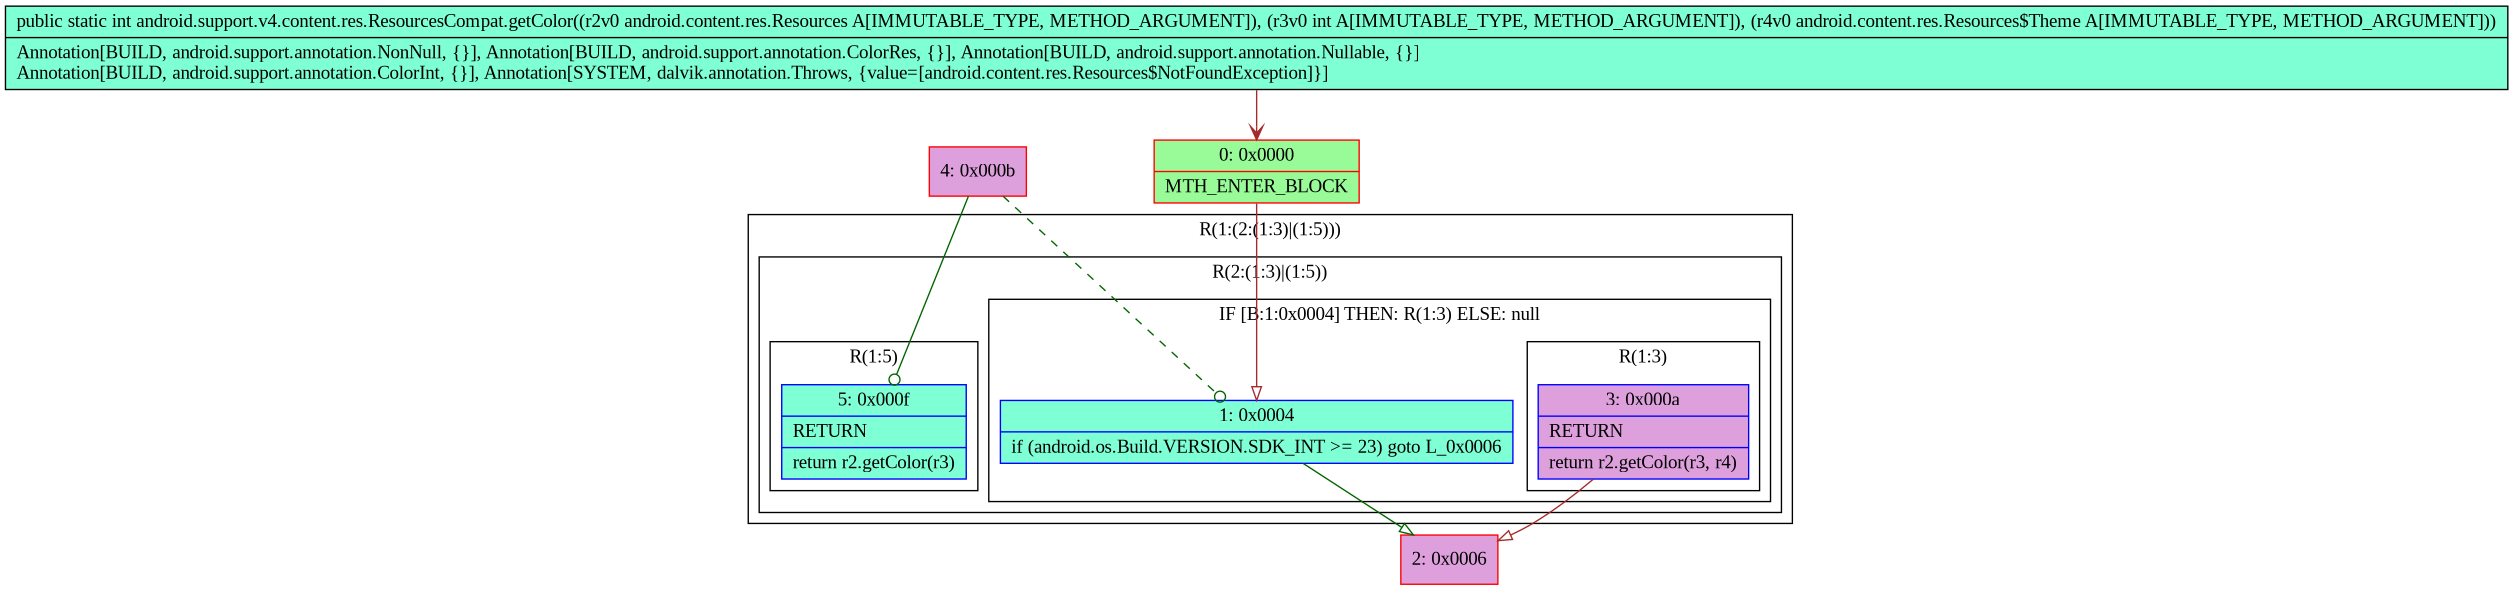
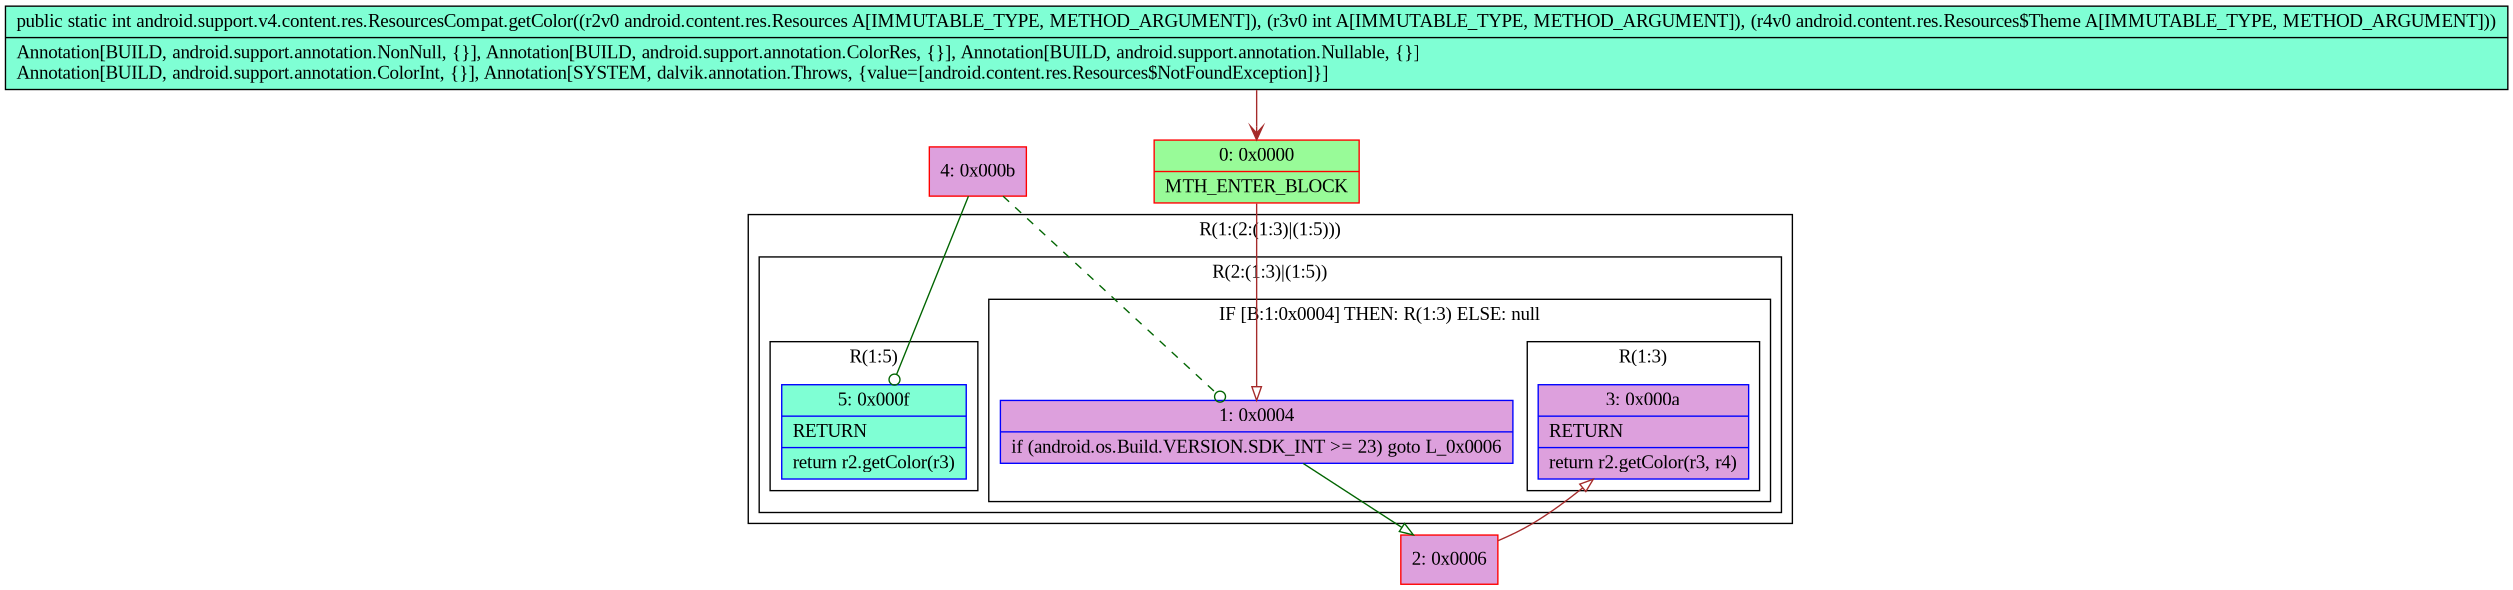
(1257, 432) -> (1257, 432)
(1554, 510) -> (1542, 517)
